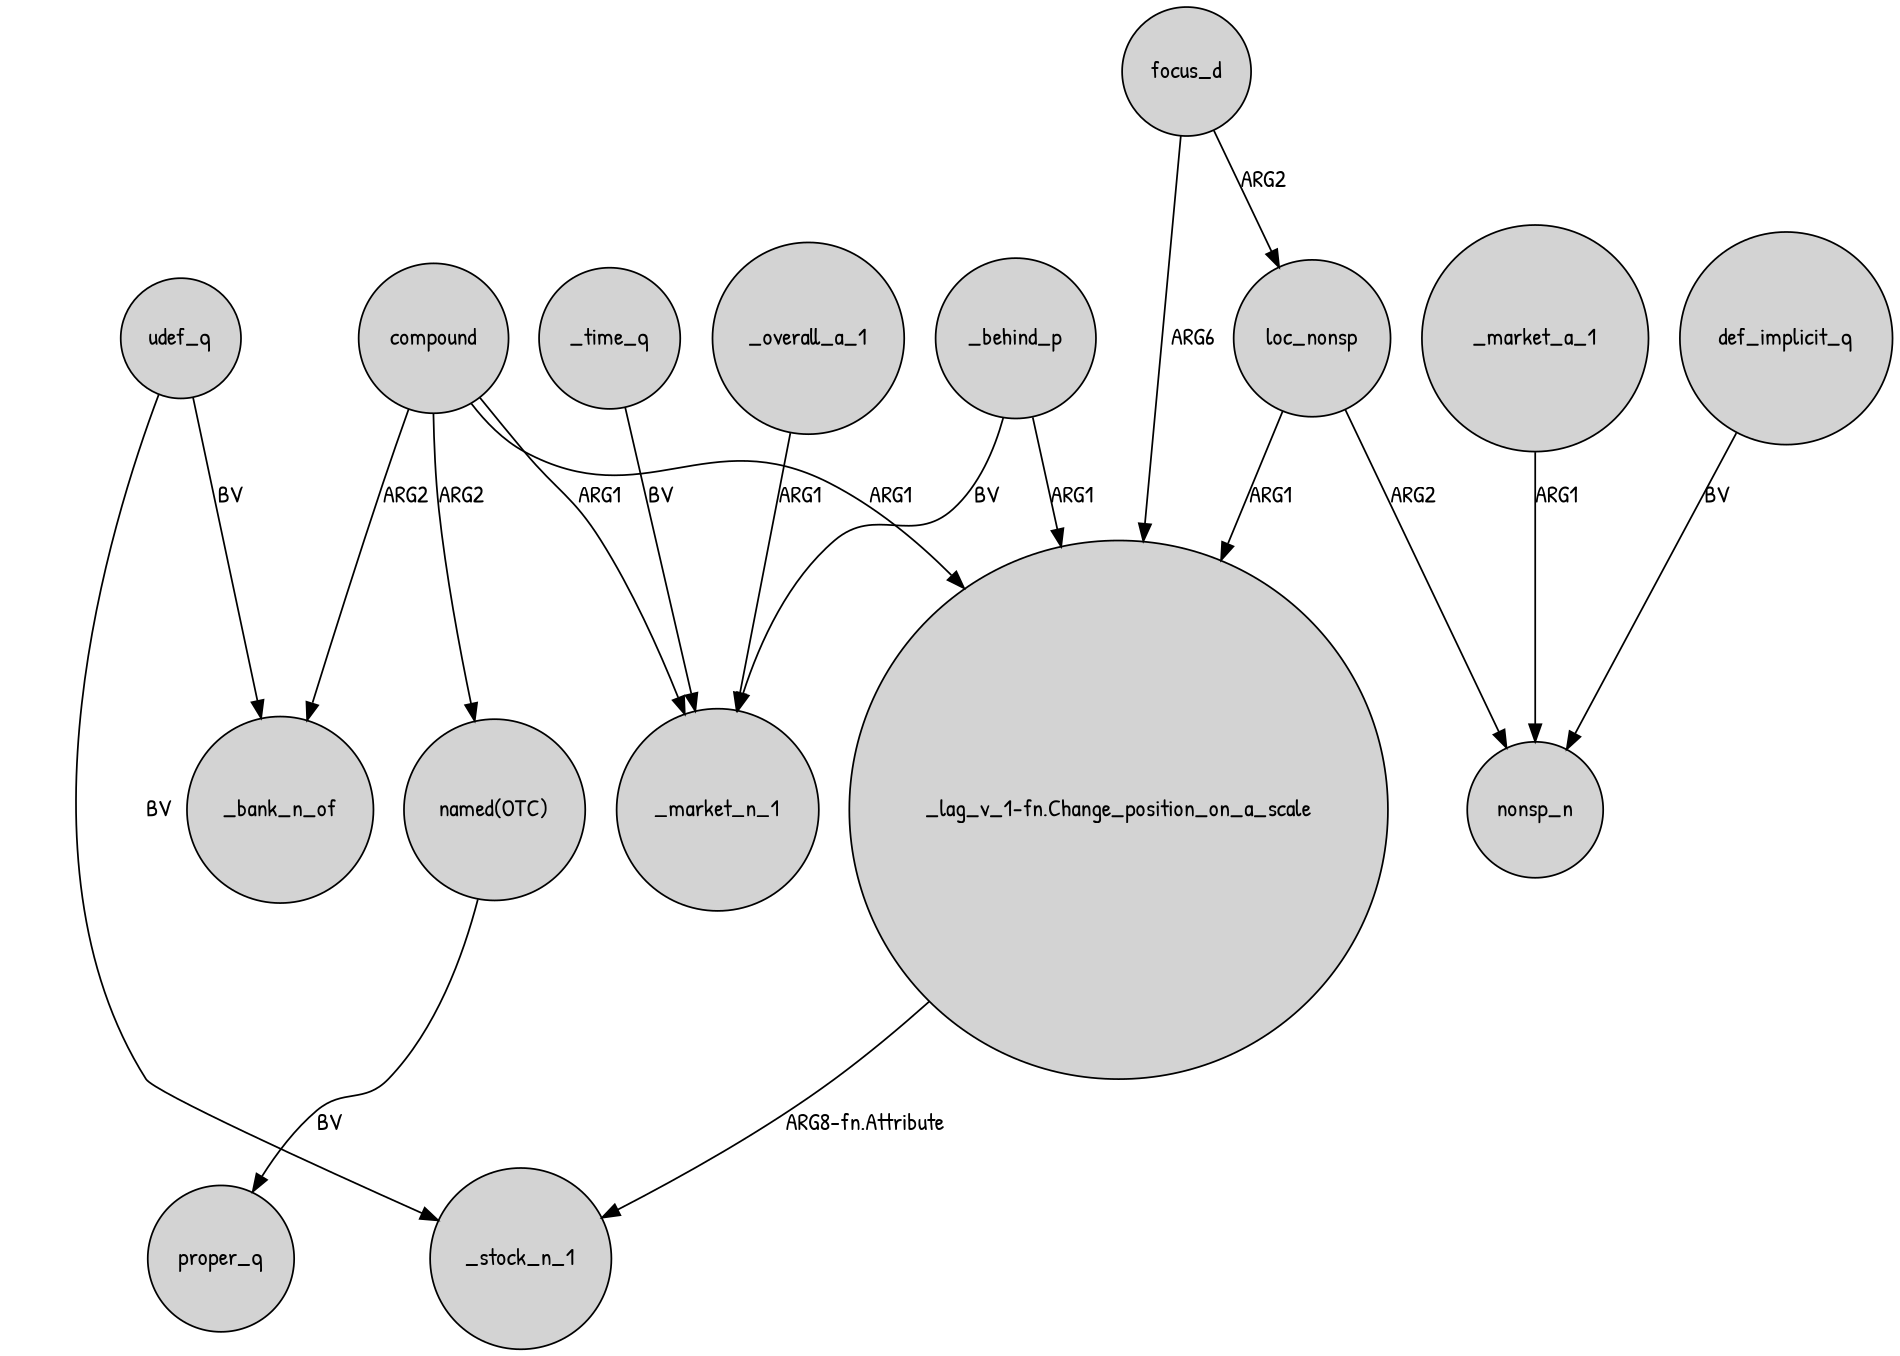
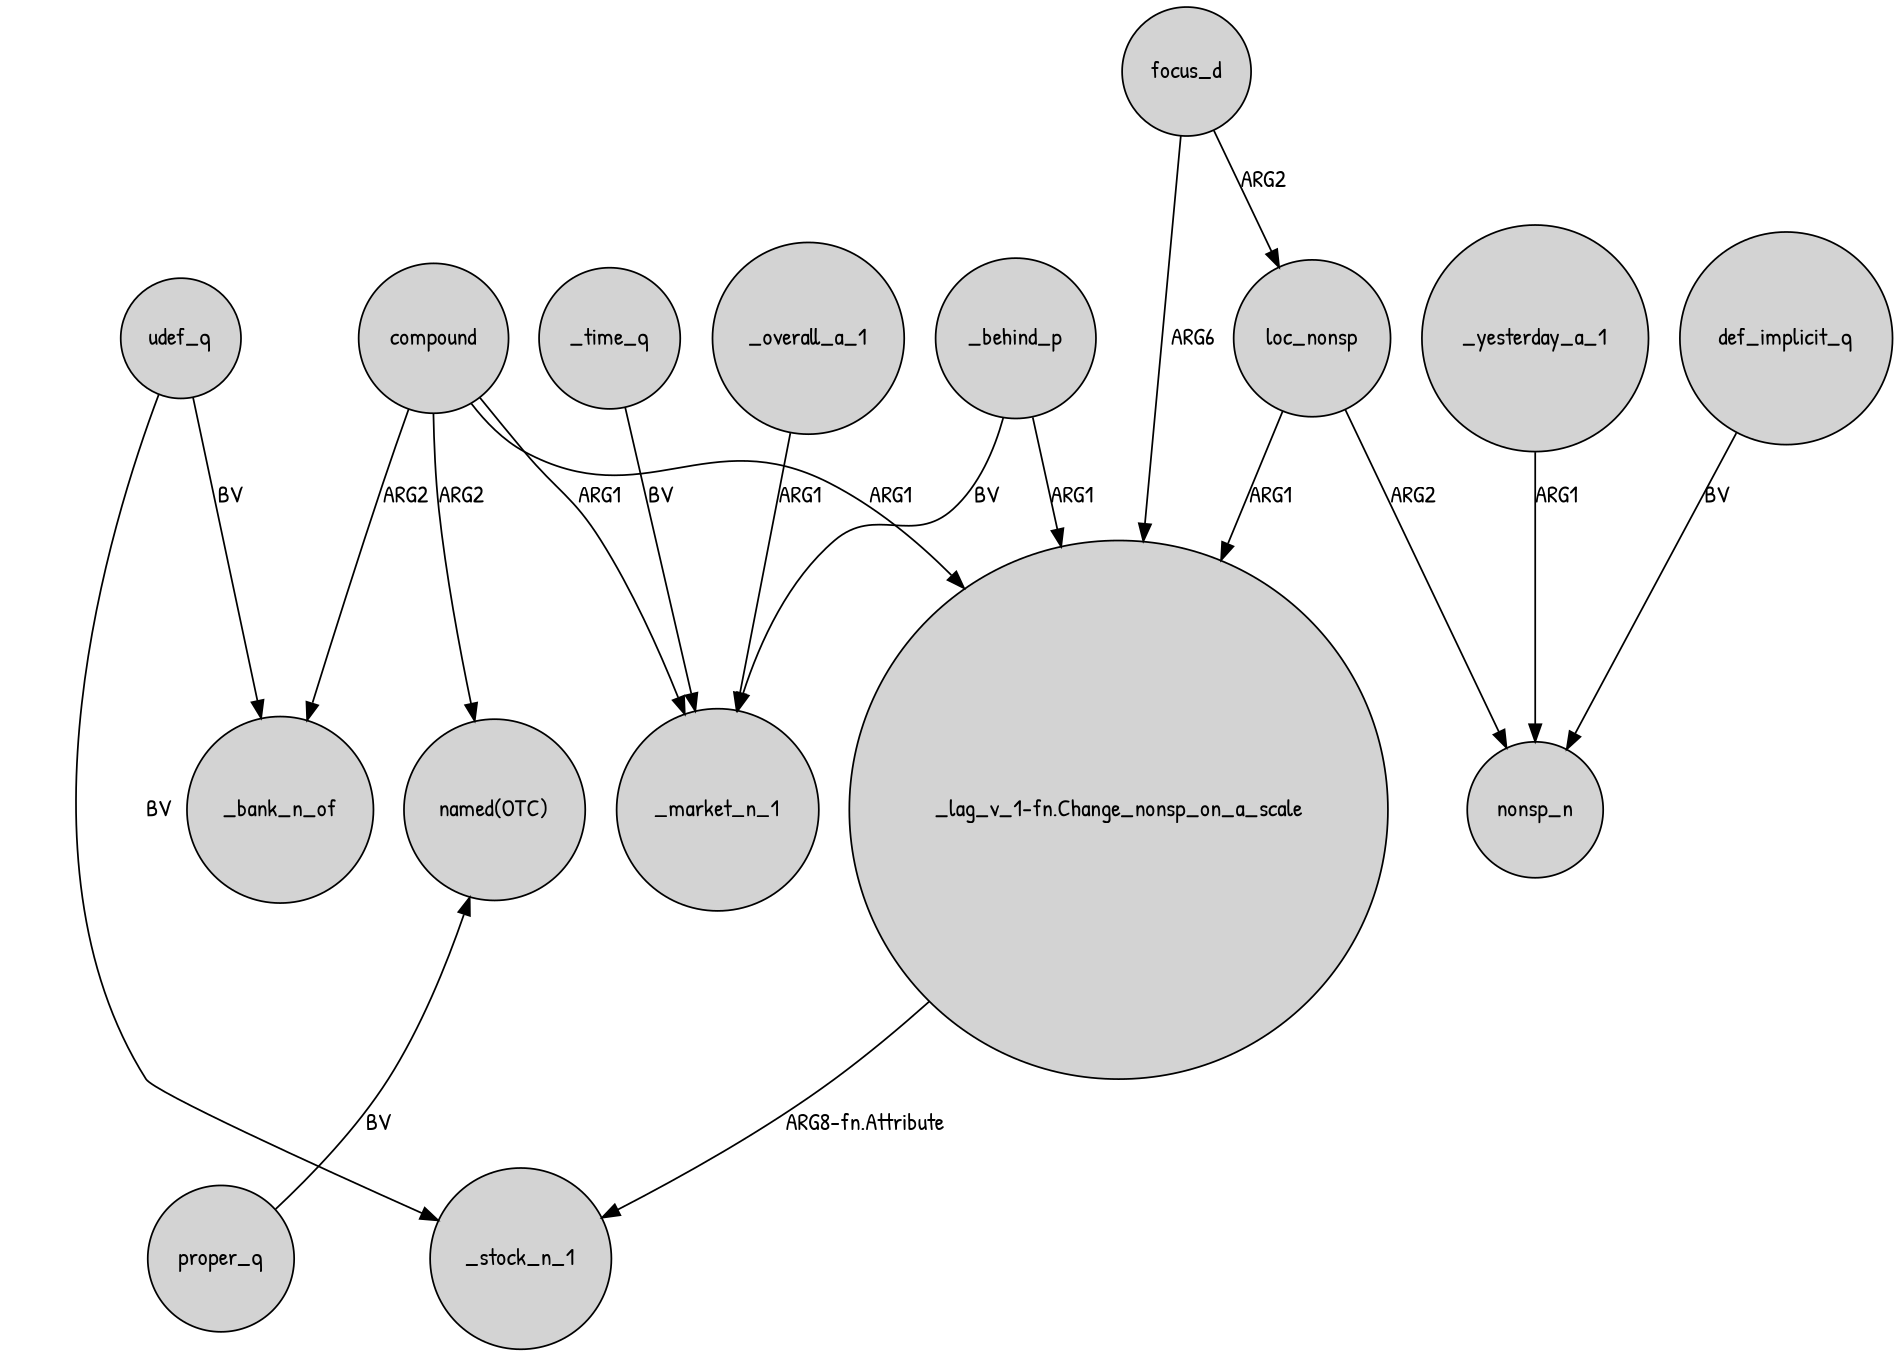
(1535, 338) -> (1535, 338)
(1119, 810) -> (1119, 810)
(401, 1065) -> (391, 1075)
